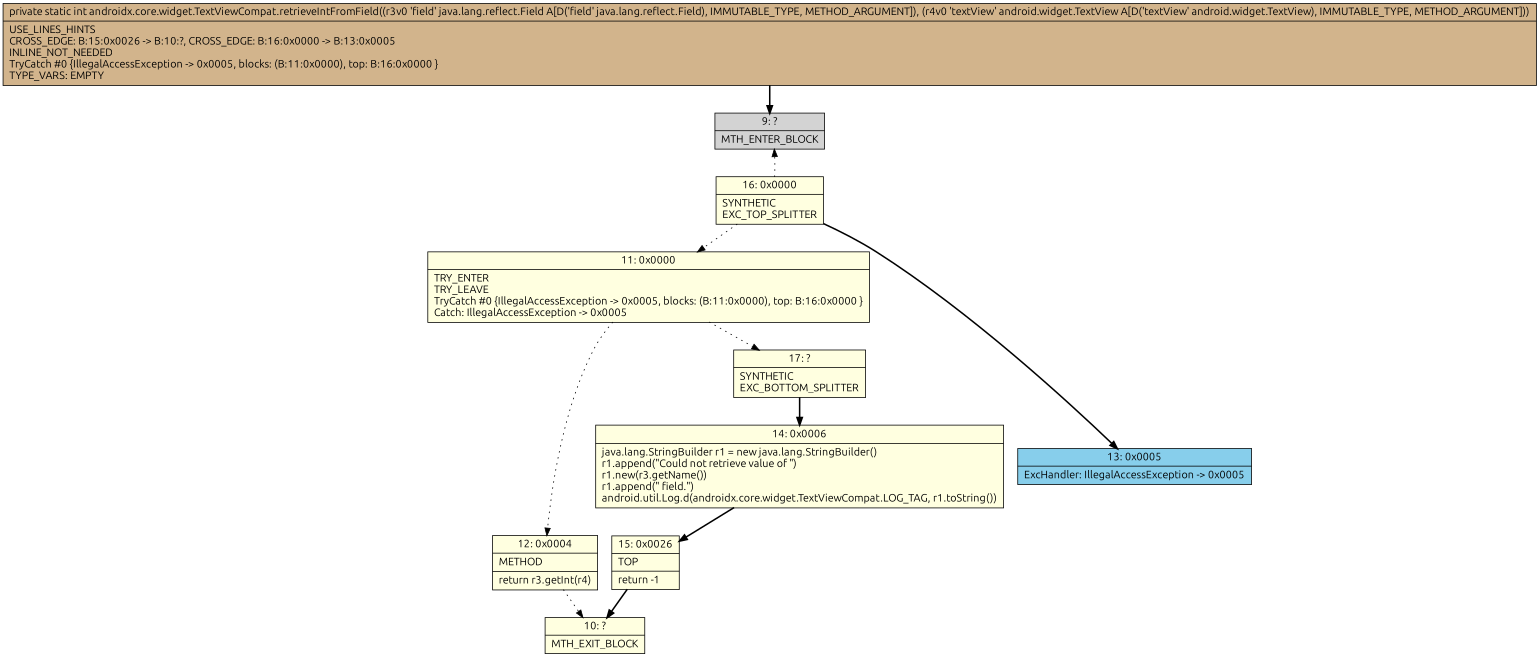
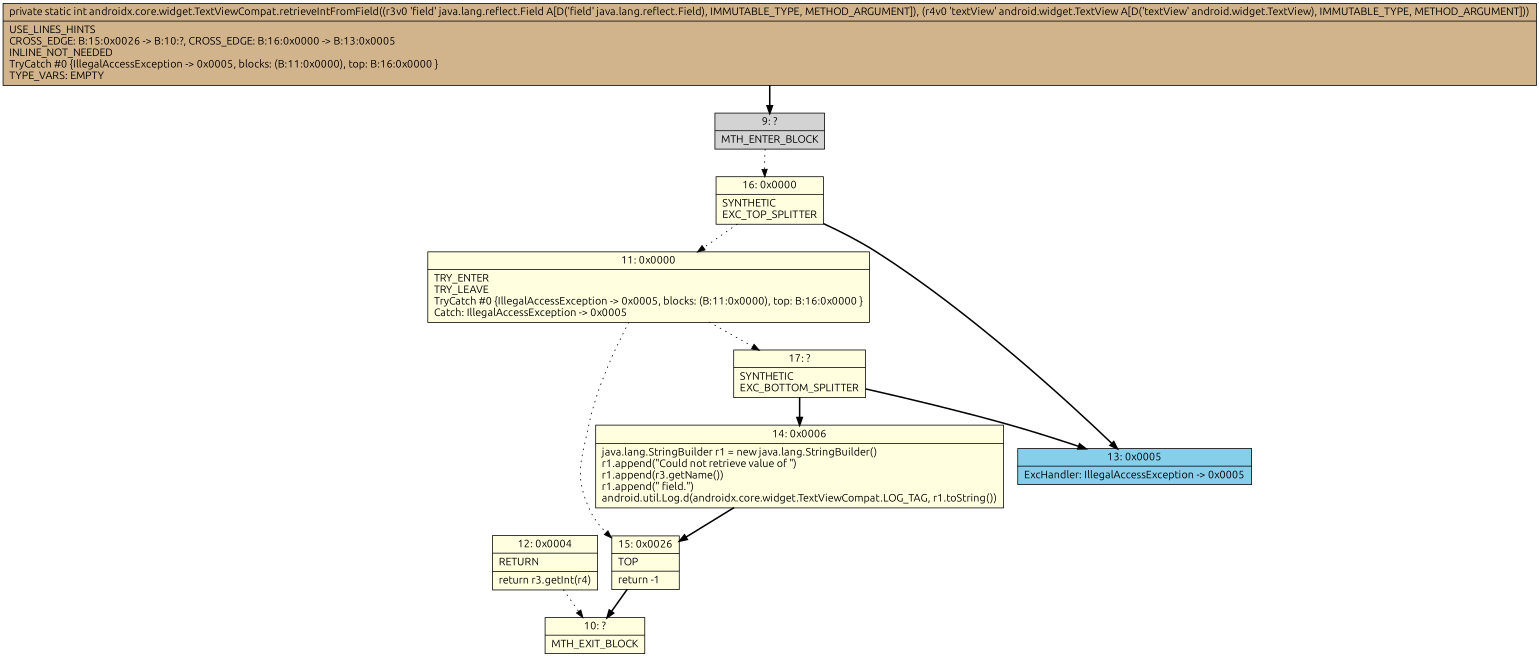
(775, 167) -> (765, 159)
none -> (973, 415)
(567, 420) -> (588, 427)
(655, 475) -> (663, 475)
(521, 562) -> (519, 562)
